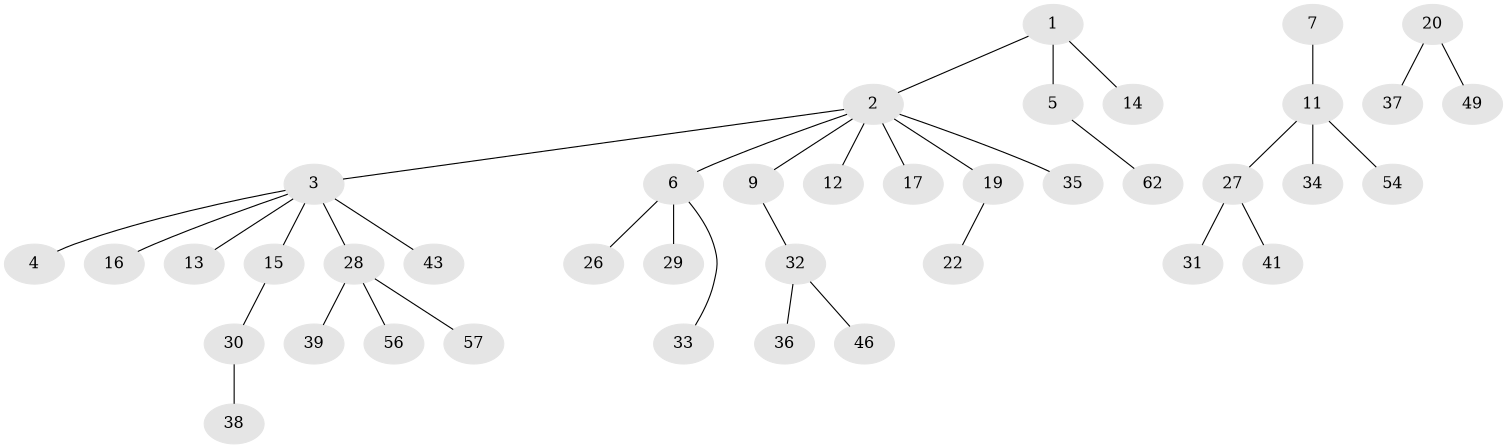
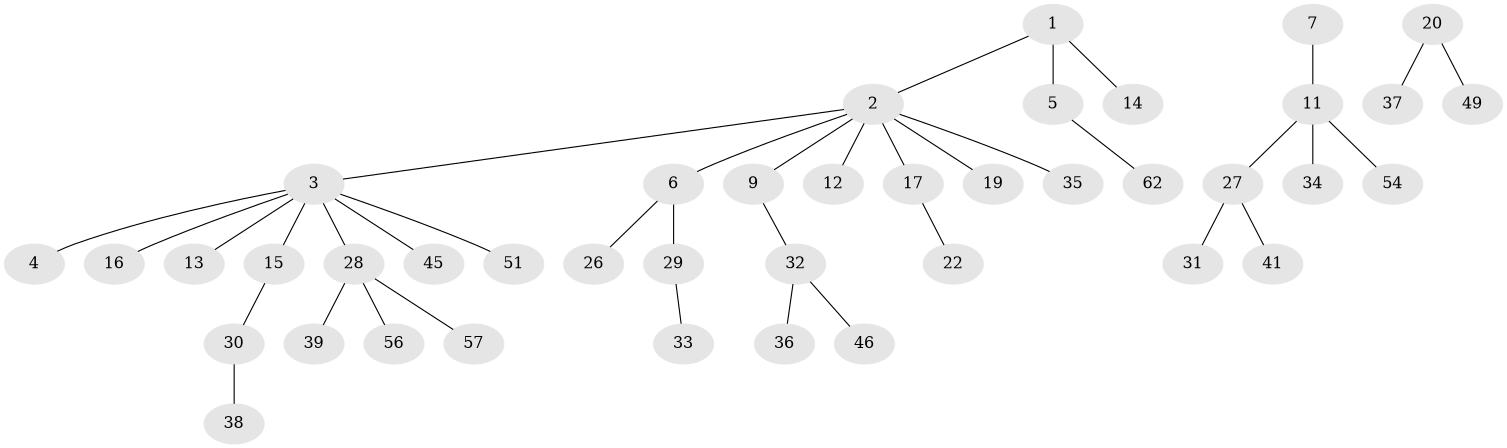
(973, 224) -> (933, 224)
(717, 262) -> (679, 304)
(434, 264) -> (434, 264)
none -> (514, 264)
